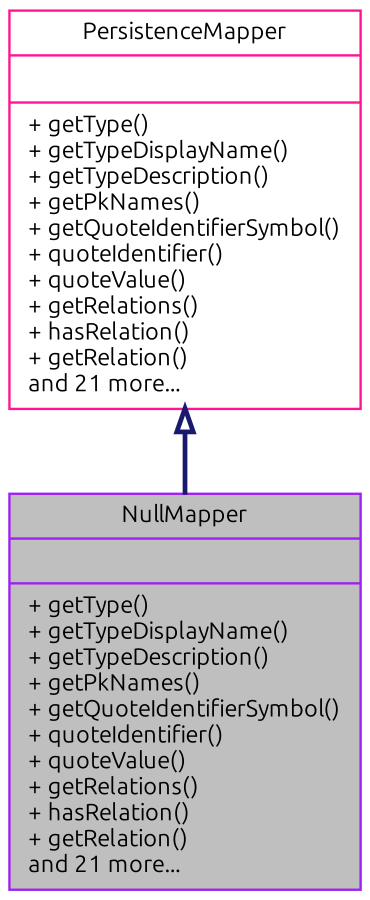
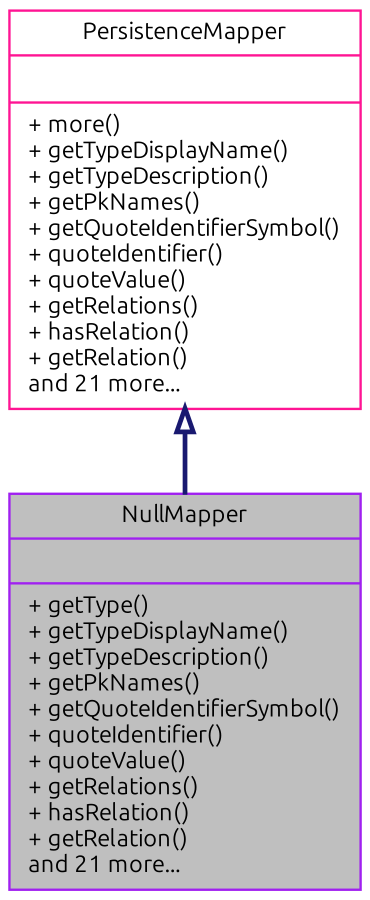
(90, 125) -> (75, 125)
